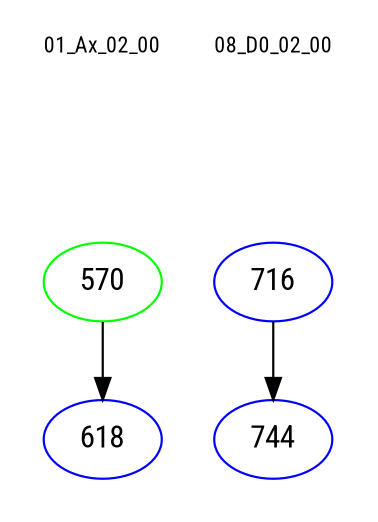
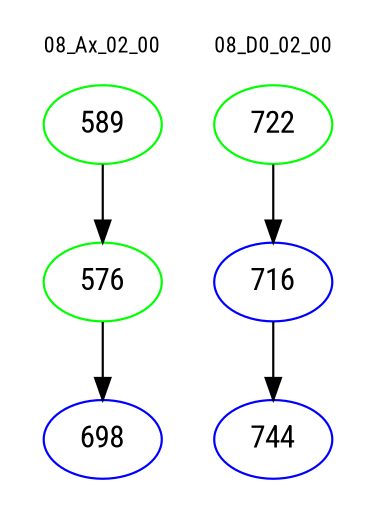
(103, 47) -> (103, 47)
none -> (103, 125)
none -> (273, 125)
(103, 282) -> (103, 282)
(103, 439) -> (103, 439)
